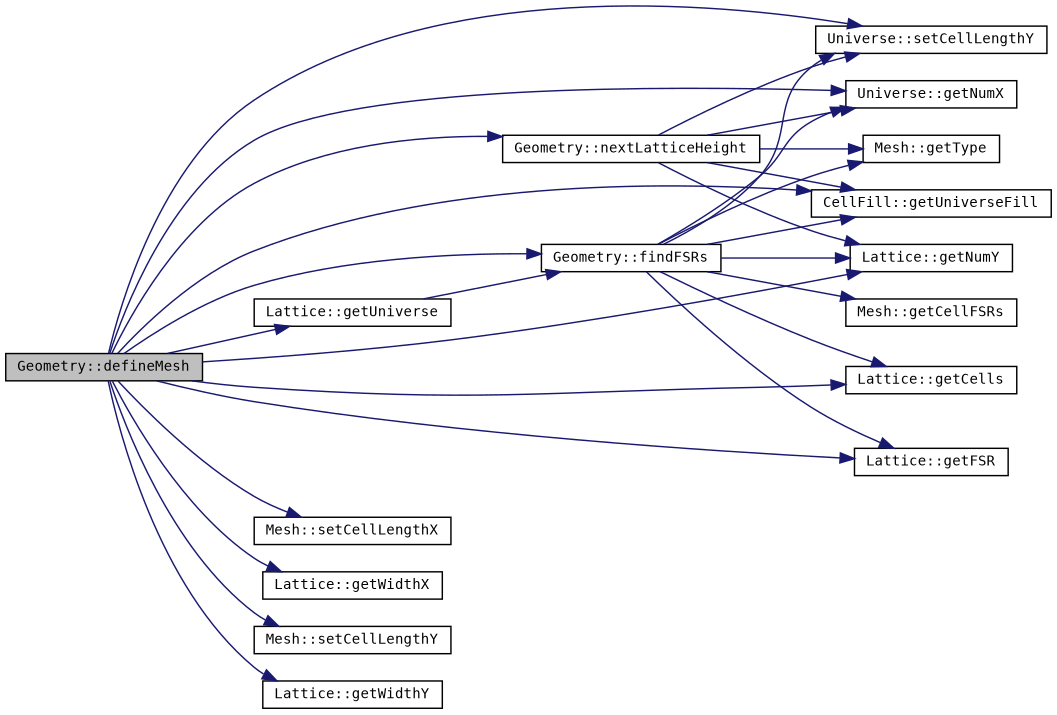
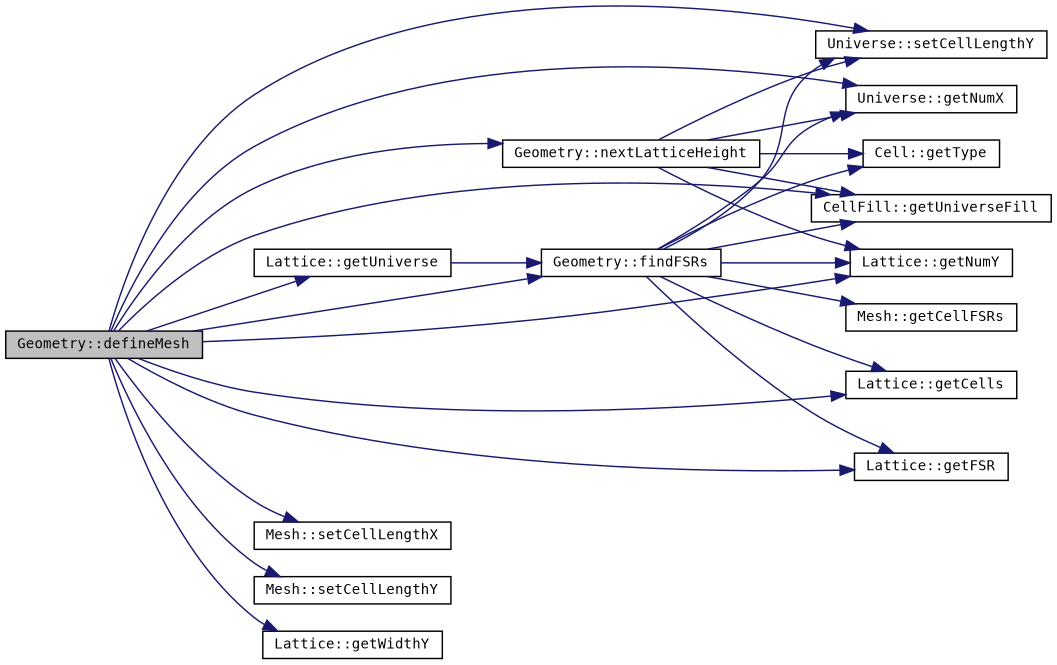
(931, 149) -> (931, 154)
(353, 585) -> none
